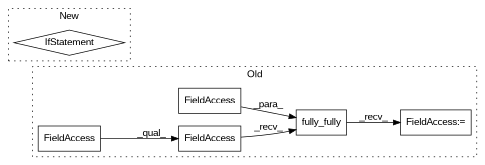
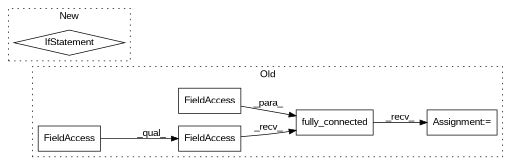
(321, 122) -> (335, 122)
(436, 122) -> (462, 122)
